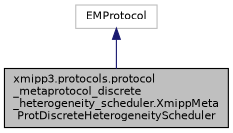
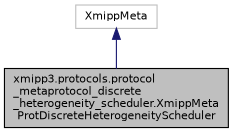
(116, 17) -> (116, 17)
